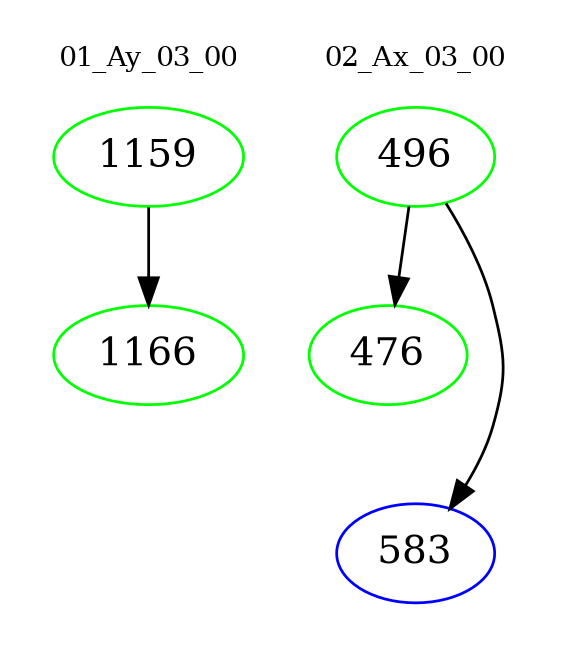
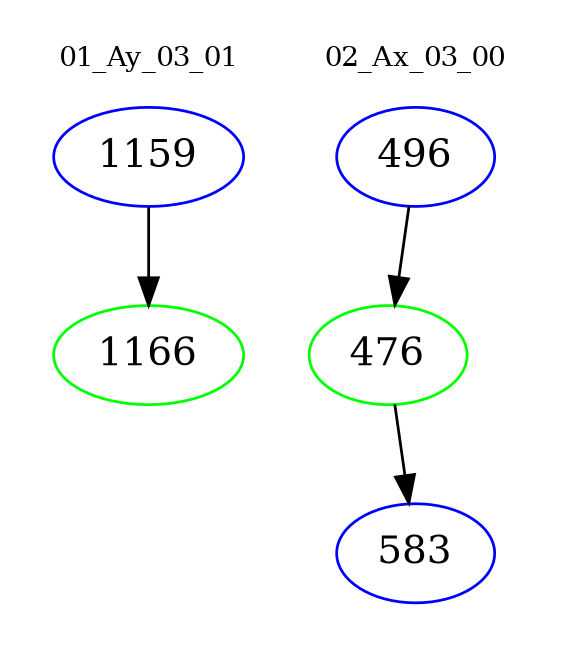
(149, 59) -> (149, 59)
(149, 157) -> (149, 157)
(416, 157) -> (416, 157)
(501, 342) -> (400, 440)
